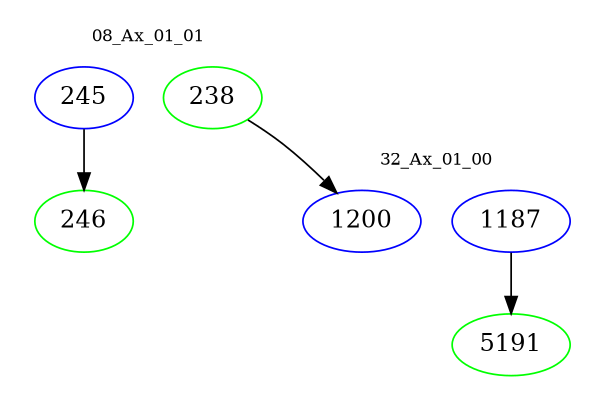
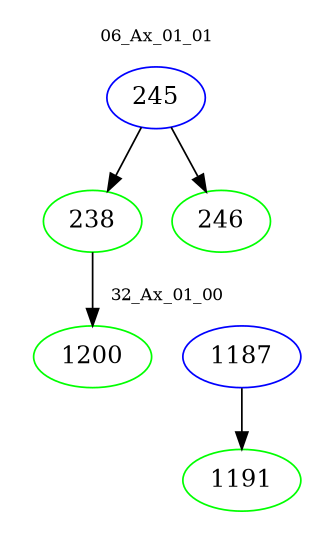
(148, 37) -> (157, 37)
none -> (129, 151)
(362, 221) -> (93, 357)
(511, 345) -> (242, 480)
